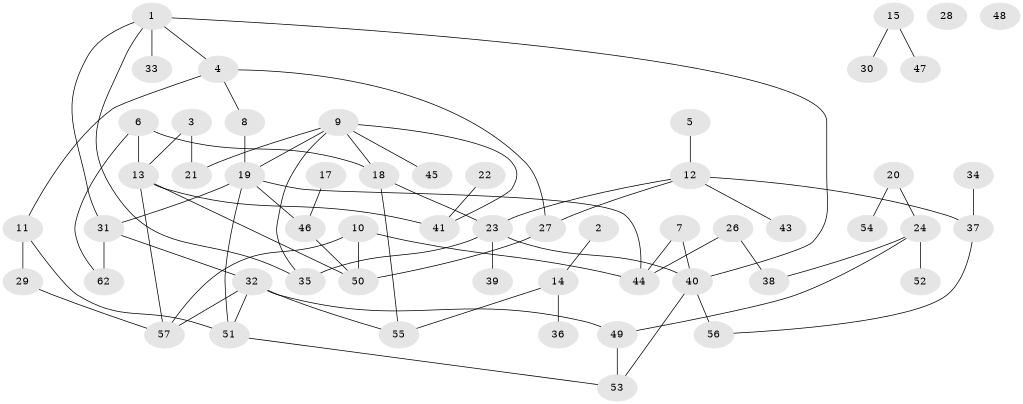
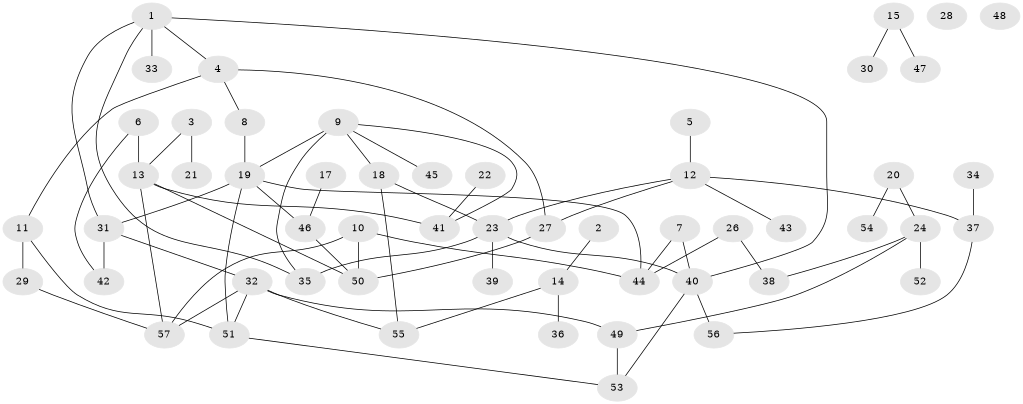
(269, 144) -> none
(270, 149) -> none
(104, 282) -> (104, 282)
